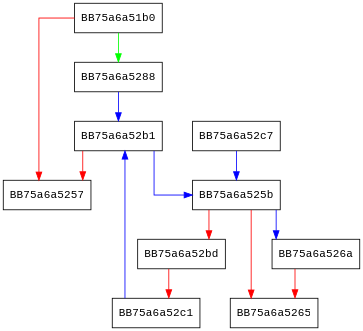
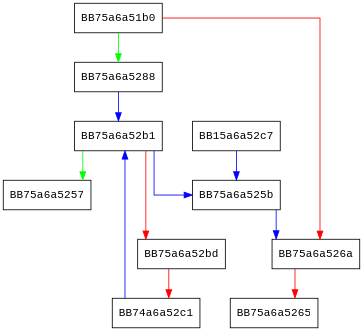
(39, 77) -> (320, 46)
(236, 136) -> (236, 136)
(83, 161) -> (83, 161)
(209, 220) -> (146, 191)
(251, 250) -> none
(156, 313) -> (156, 313)
